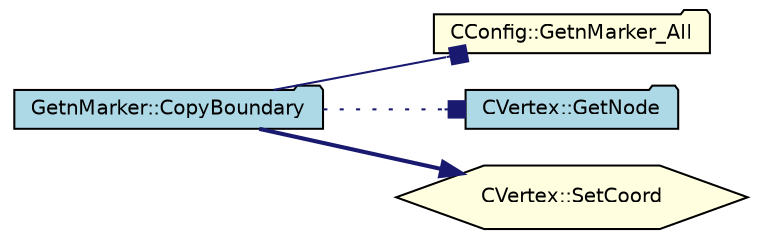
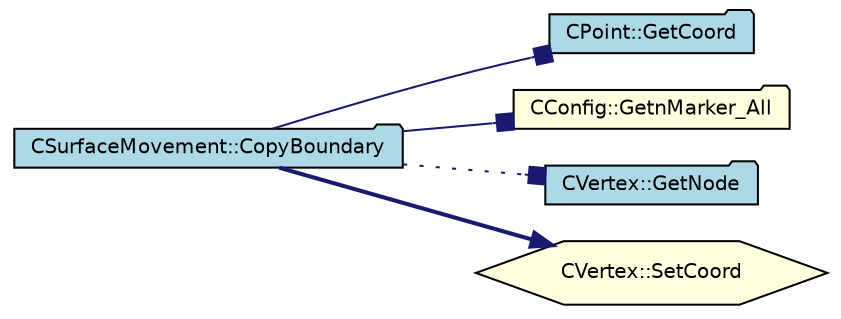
none -> (652, 34)
(169, 109) -> (209, 148)
